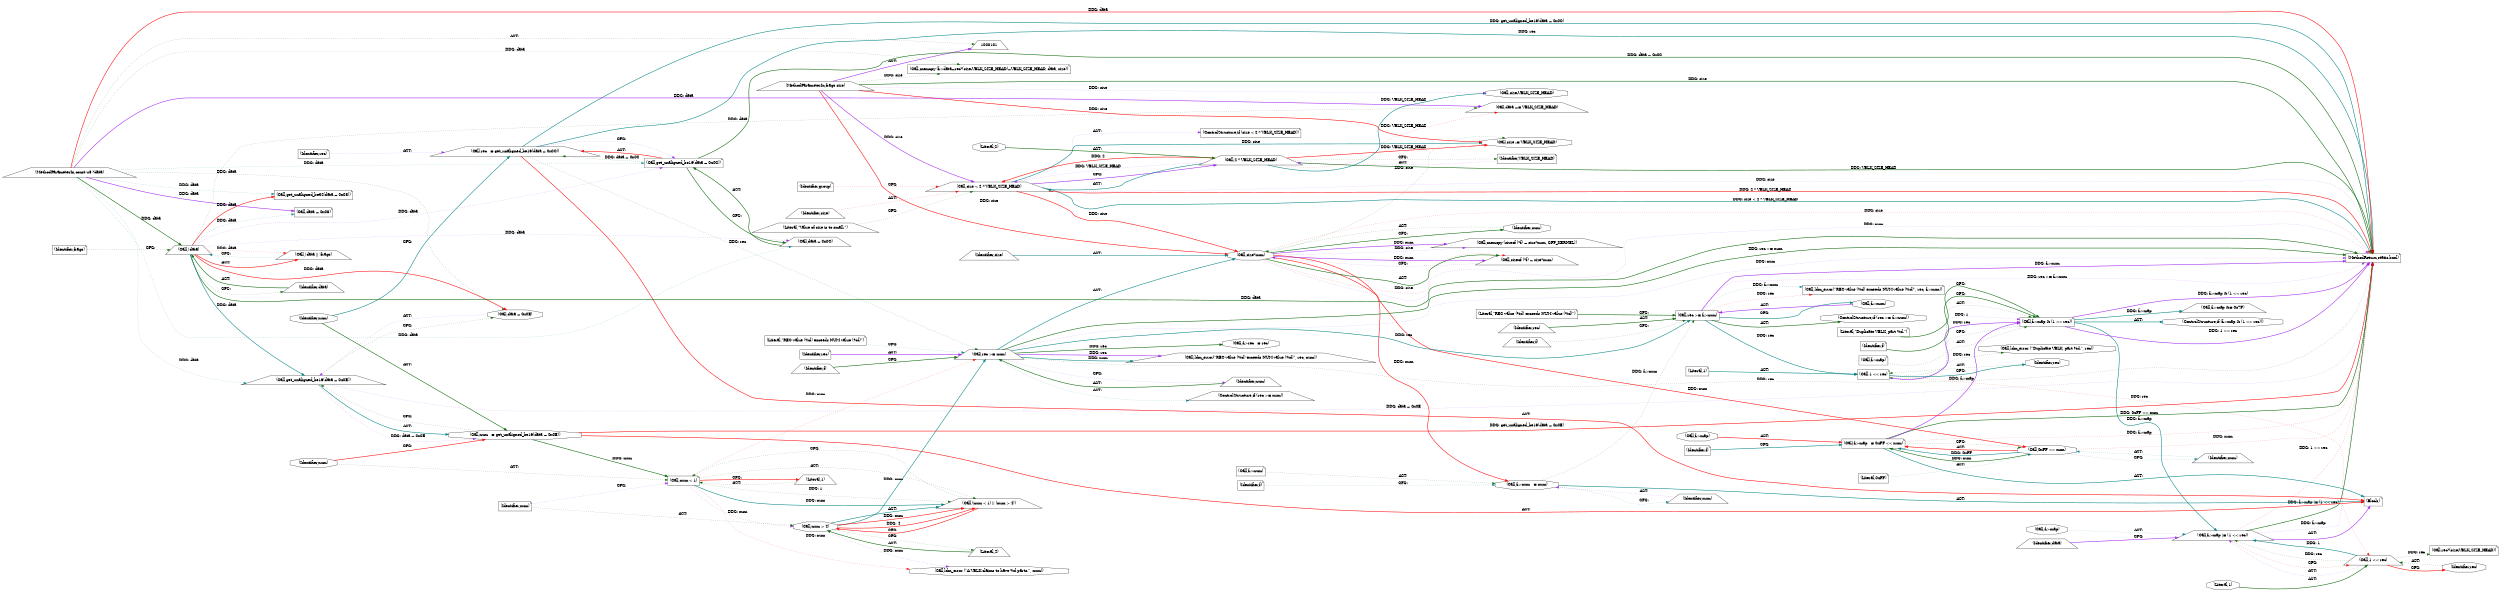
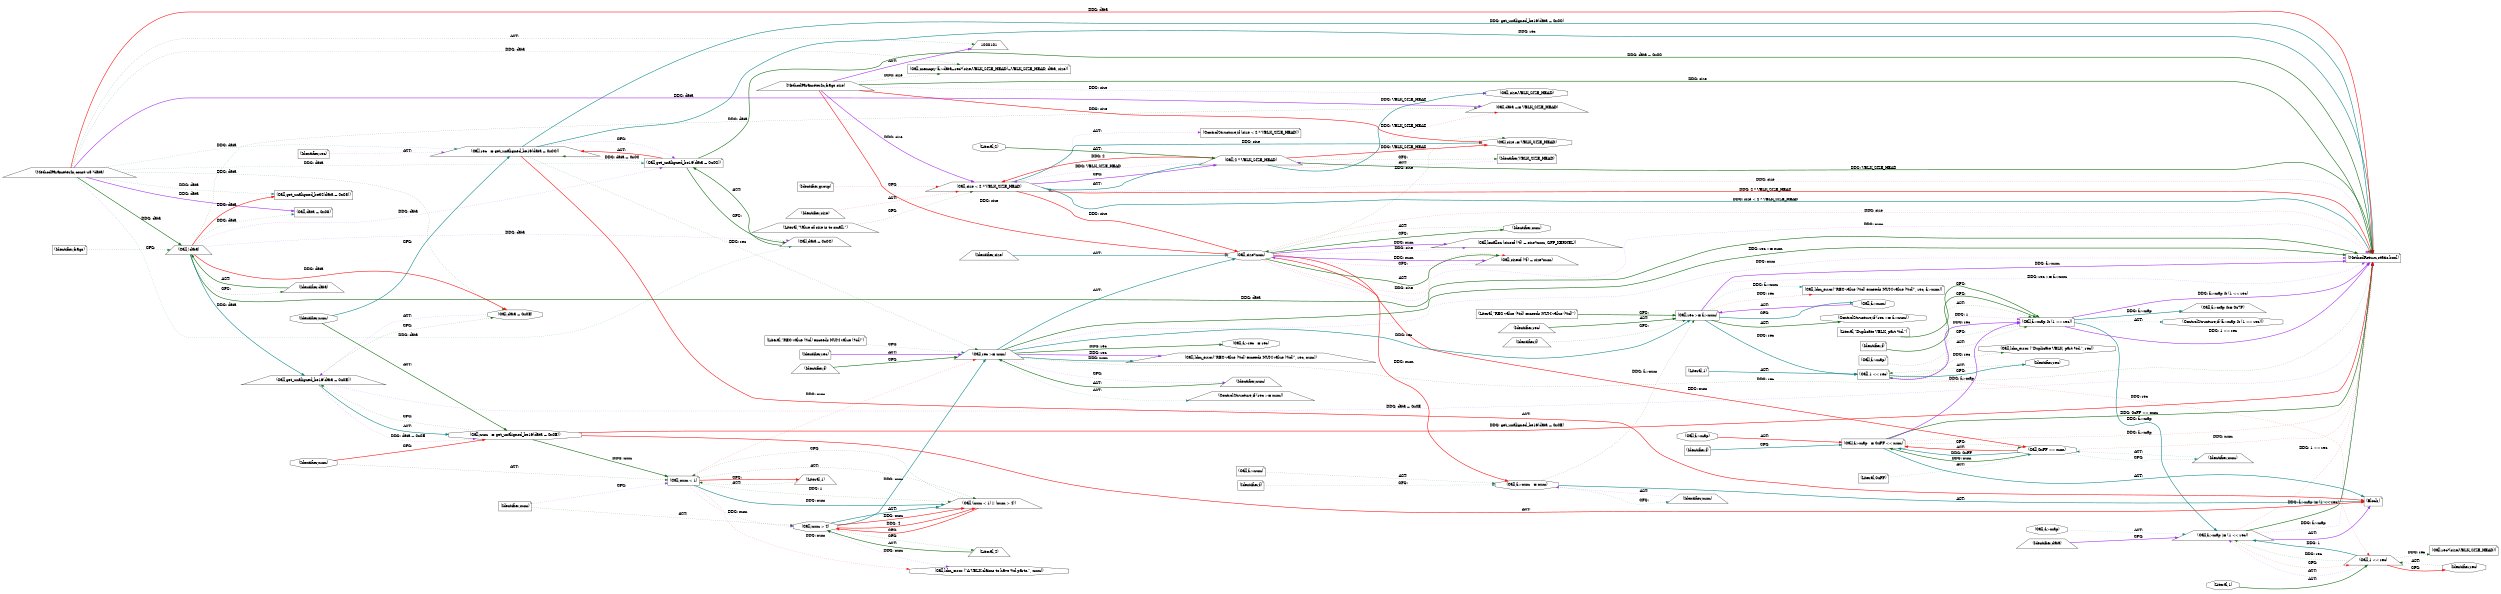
(1527, 243) -> (1527, 243)
(314, 255) -> none
(138, 304) -> (277, 145)
(2117, 322) -> (2117, 322)
